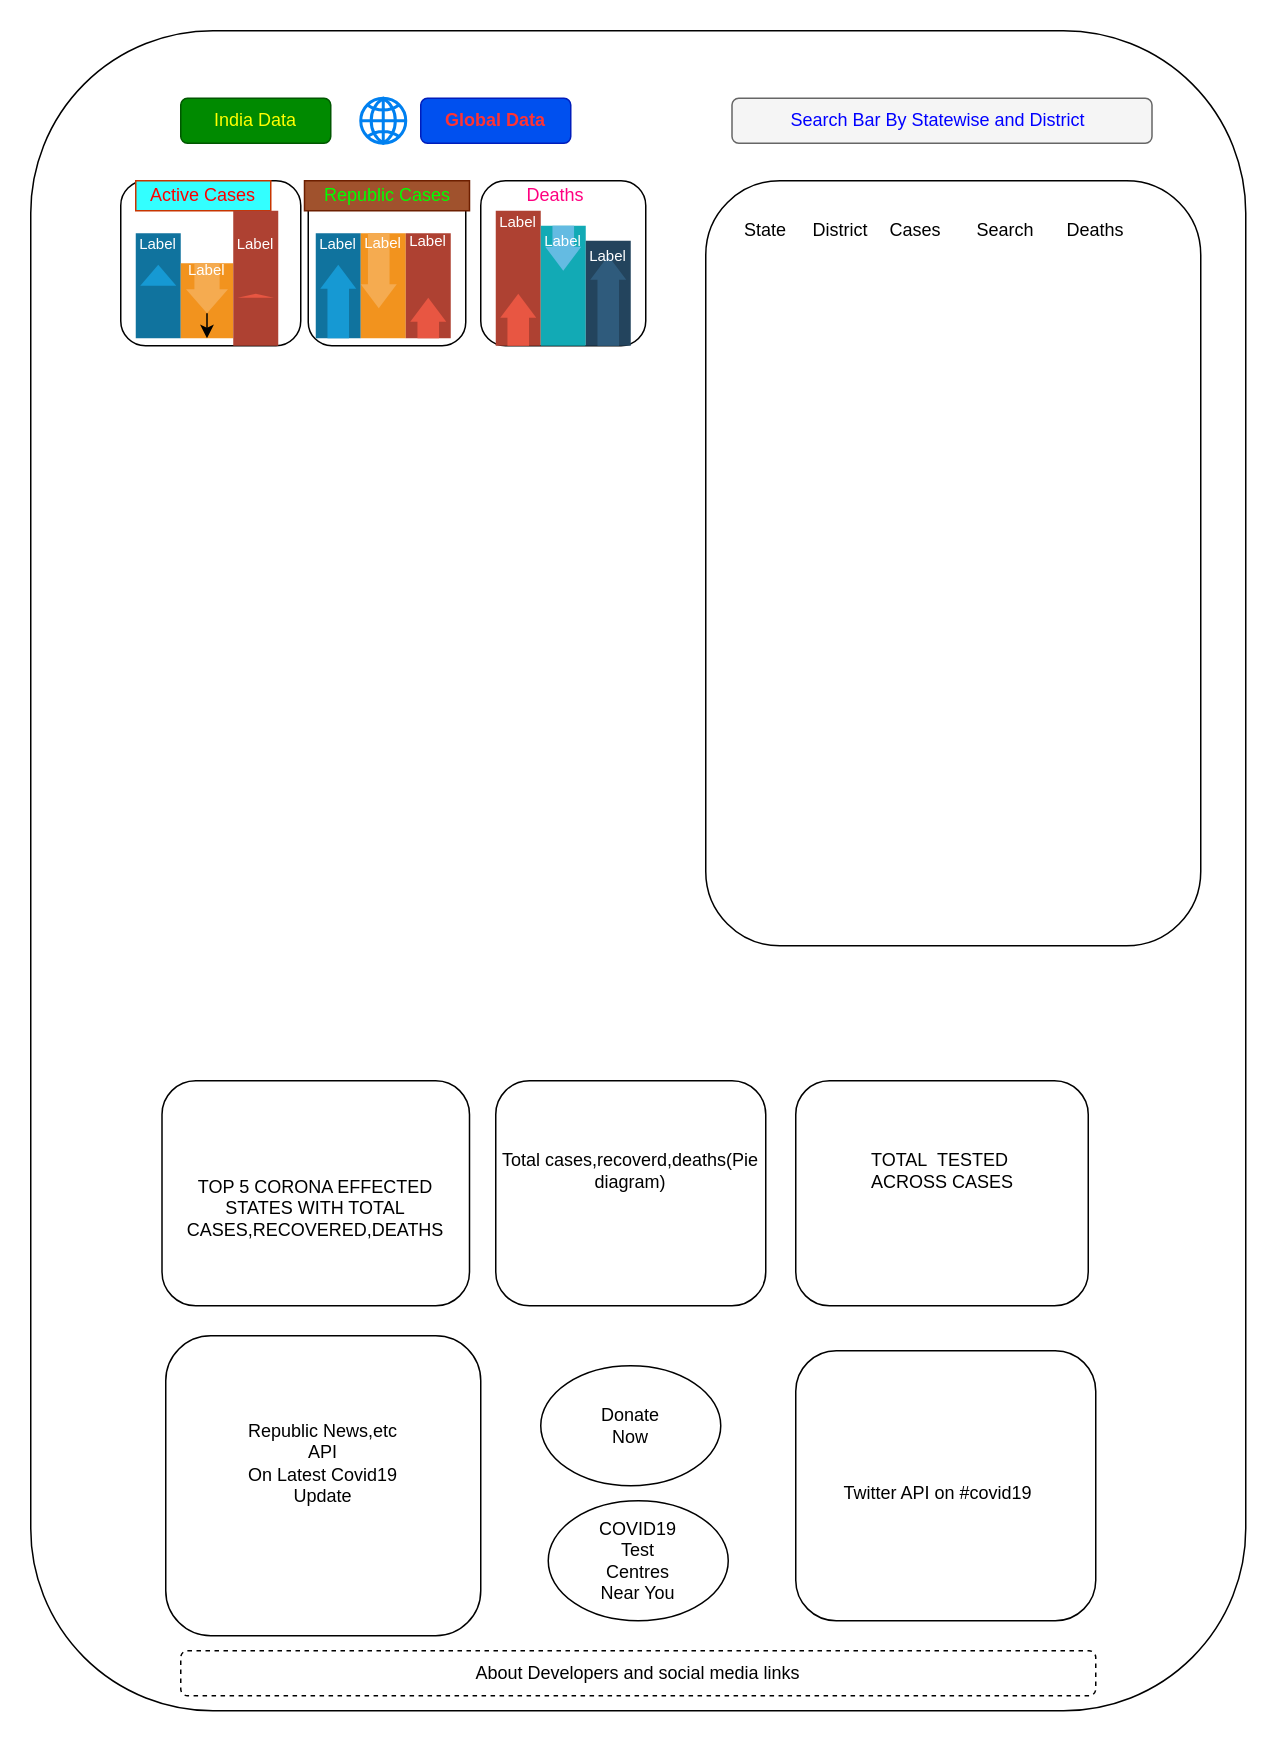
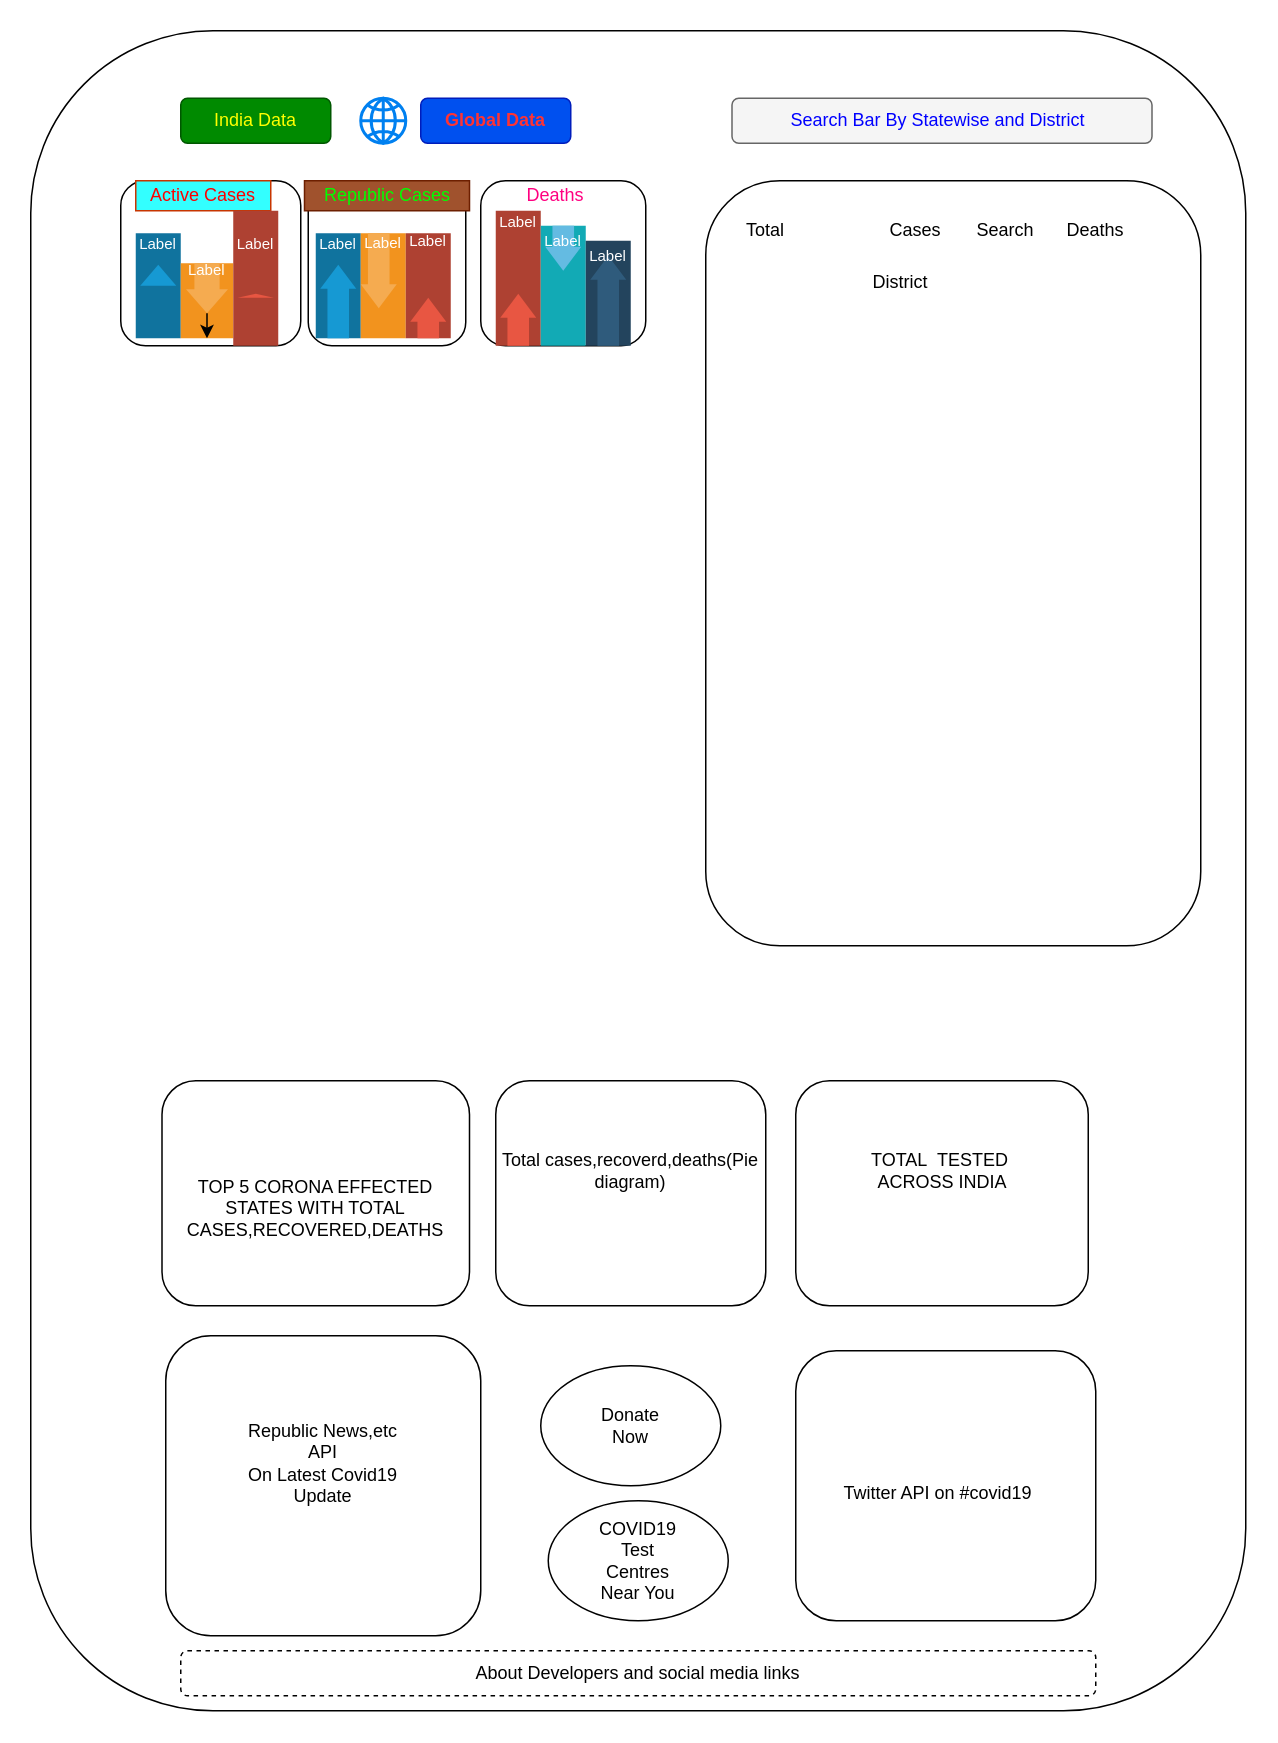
(766, 230) -> (766, 230)
(841, 230) -> (901, 282)
(943, 1171) -> (943, 1171)
